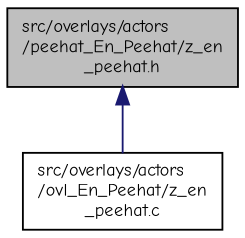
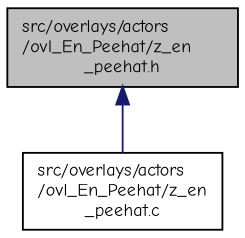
(123, 48) -> (123, 48)
